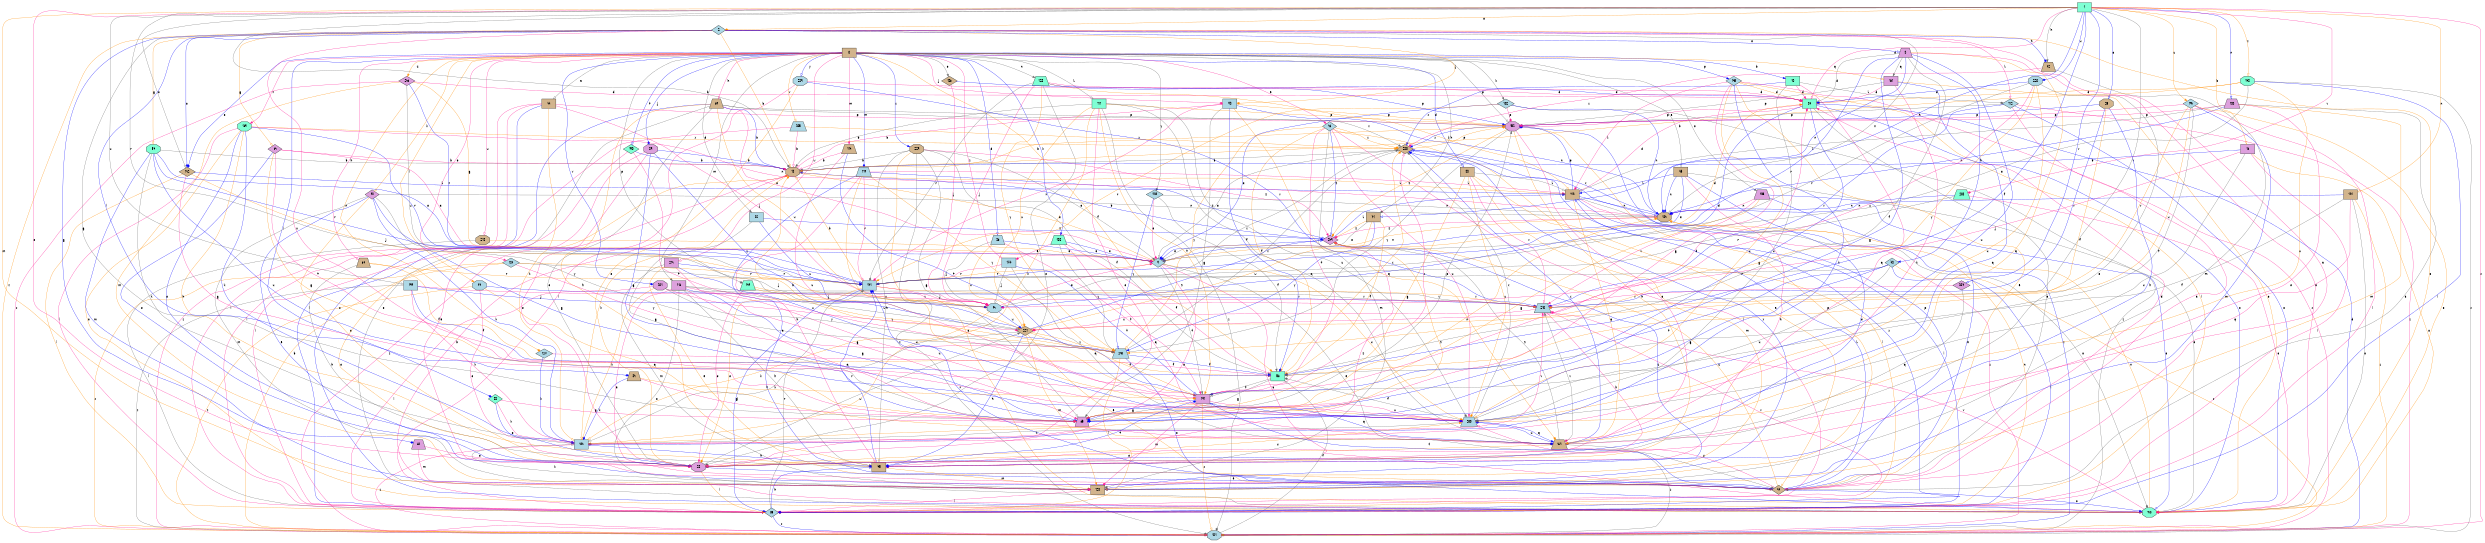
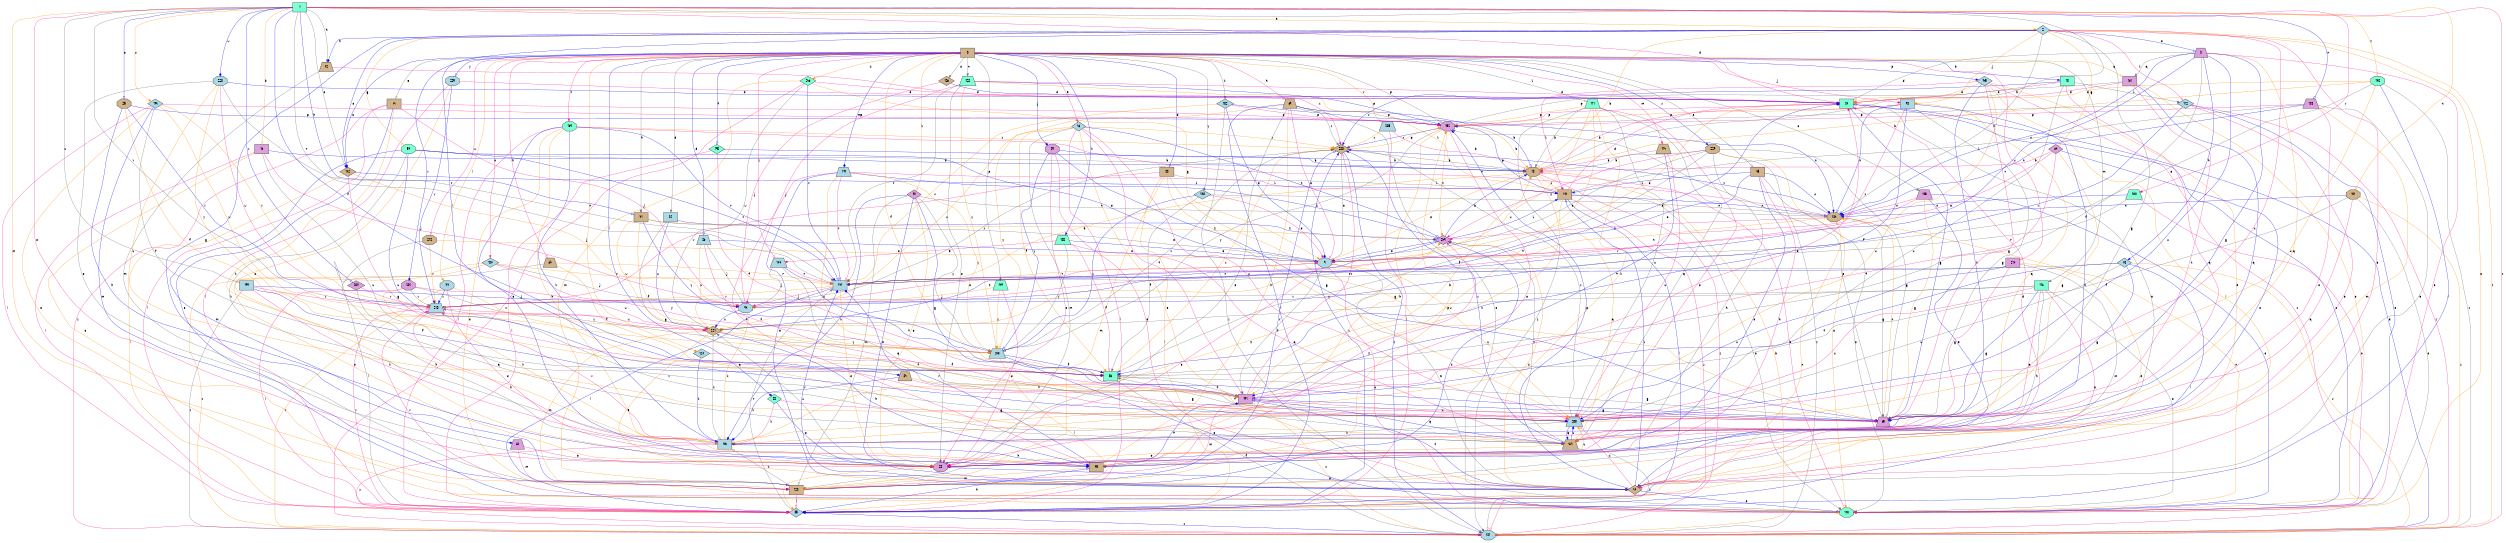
(407, 81) -> (808, 81)
(1099, 104) -> (1593, 104)
(2351, 195) -> (2353, 195)
(1009, 263) -> (779, 263)
(1158, 263) -> (1325, 263)
(1436, 265) -> (1456, 264)
none -> (431, 271)
(679, 285) -> (2041, 285)
none -> (1882, 302)
none -> (1726, 435)
